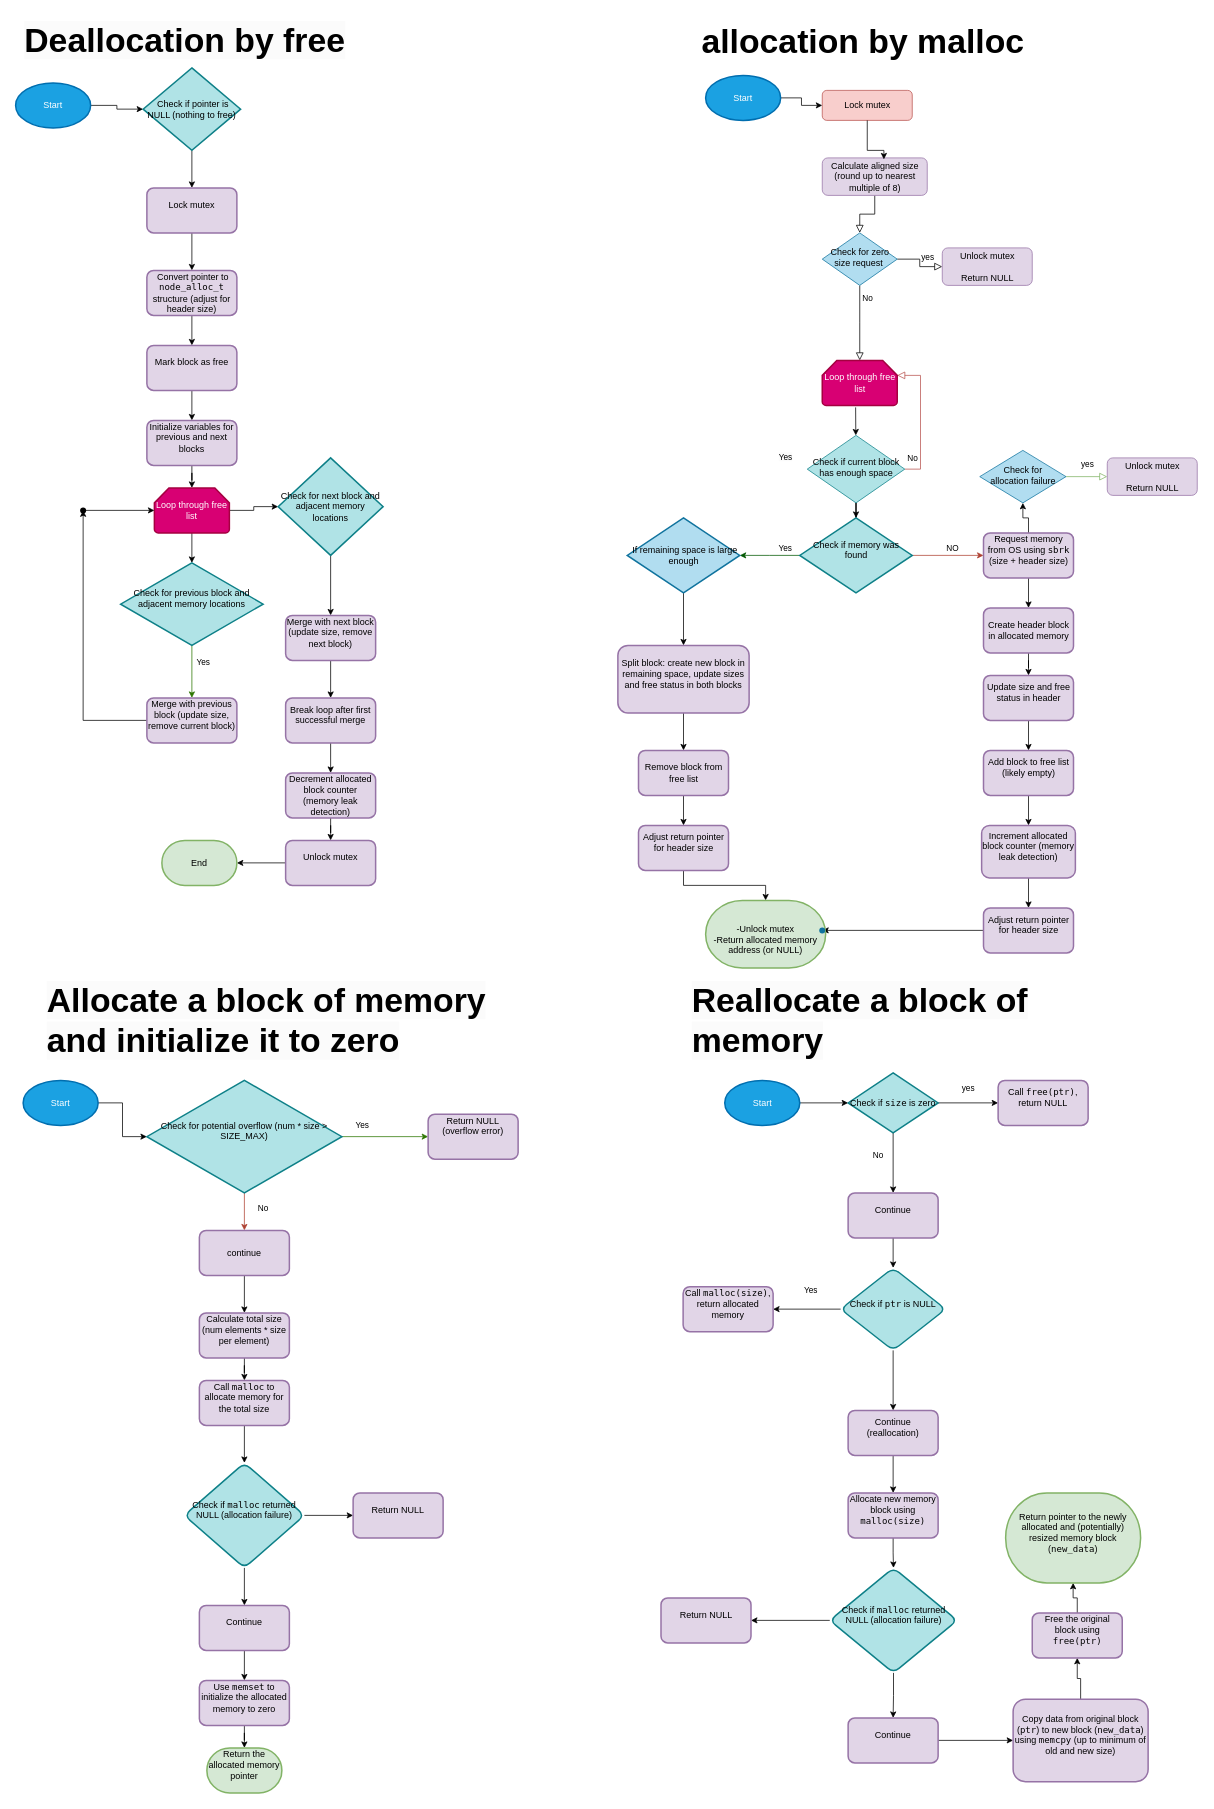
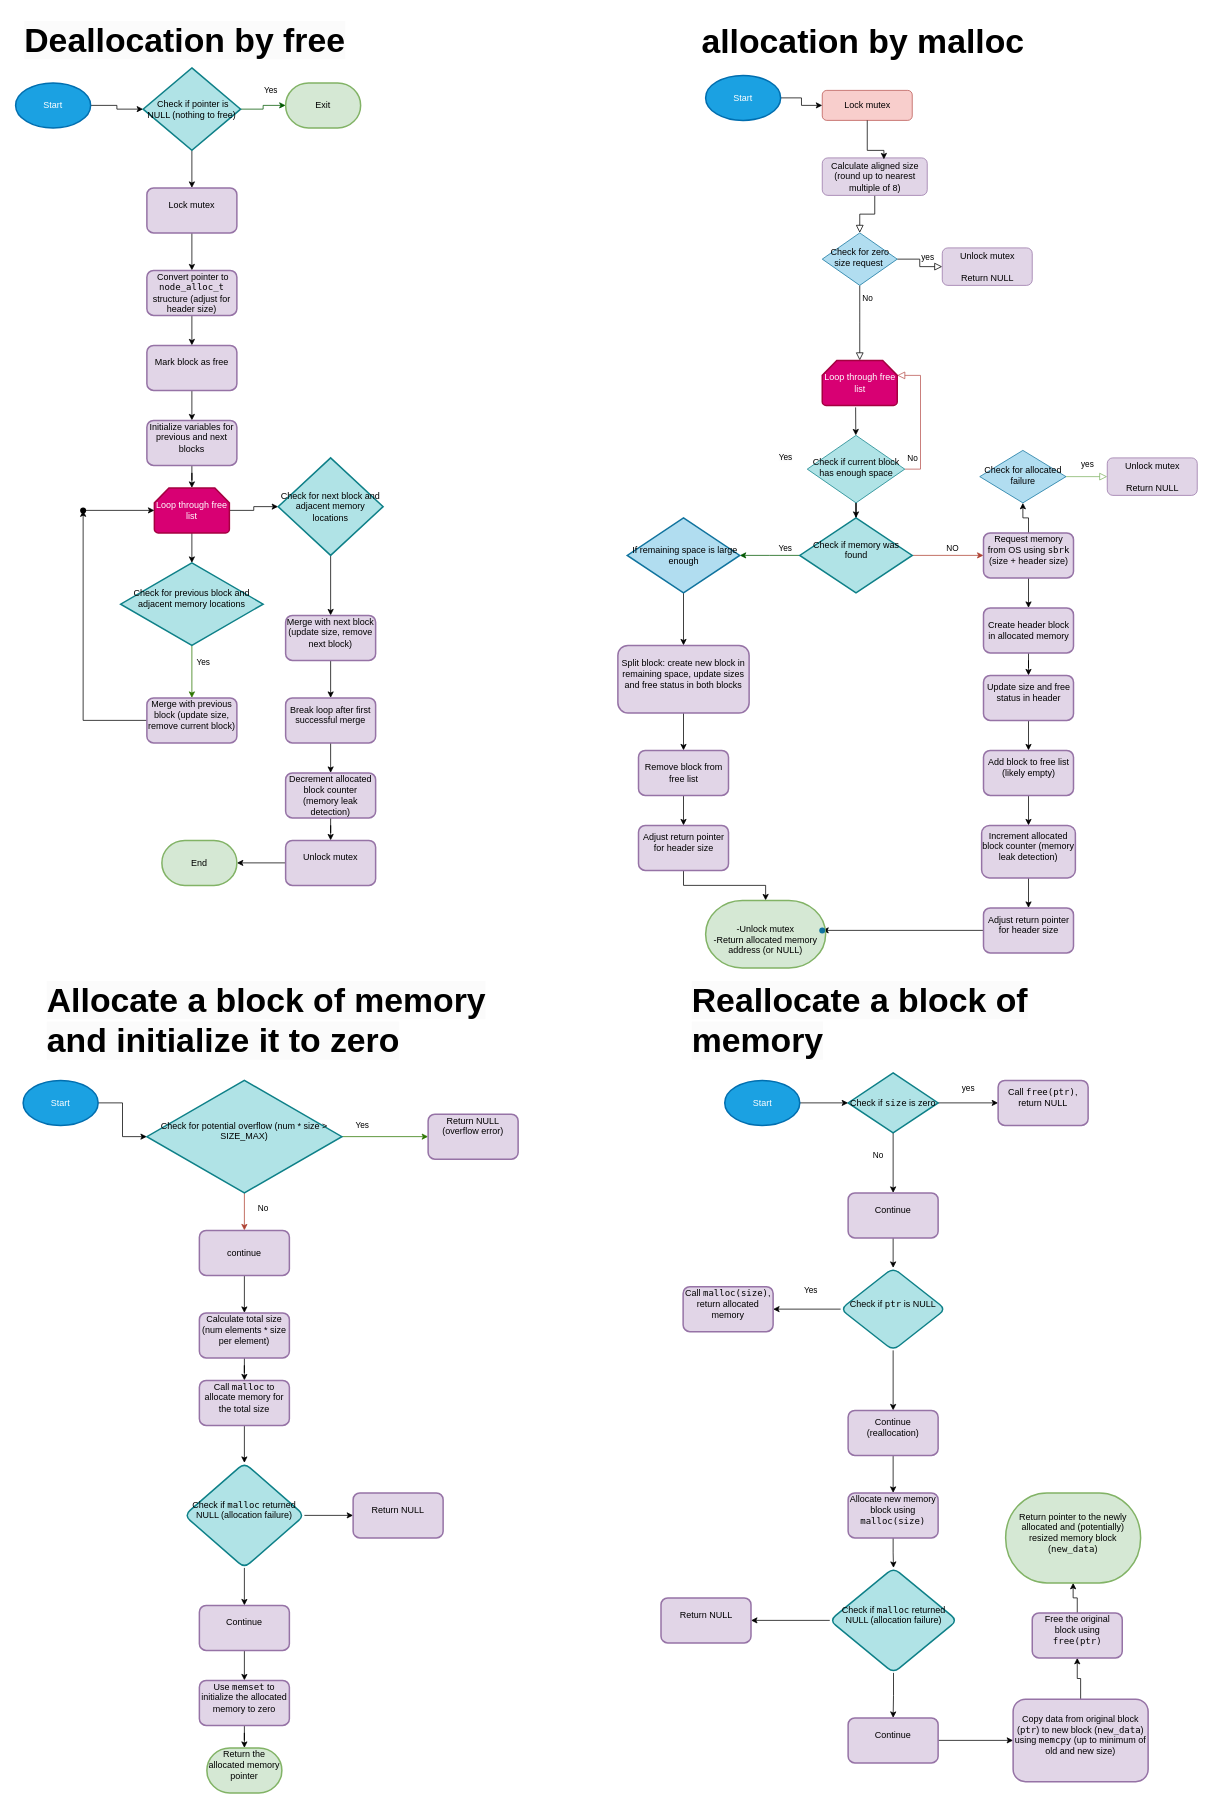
none -> (271, 105)
none -> (323, 105)
(1023, 475) -> (1023, 475)
